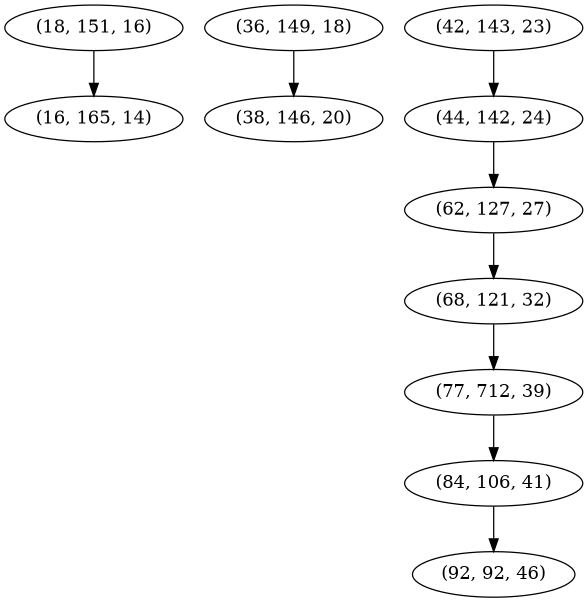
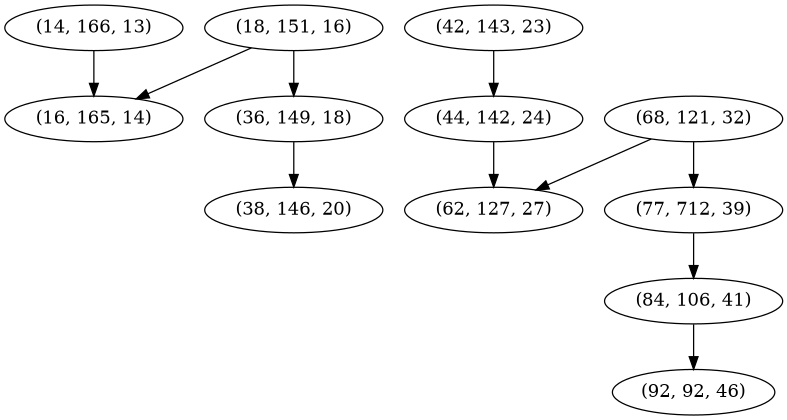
none -> (94, 28)
none -> (294, 67)
(494, 249) -> (599, 162)
